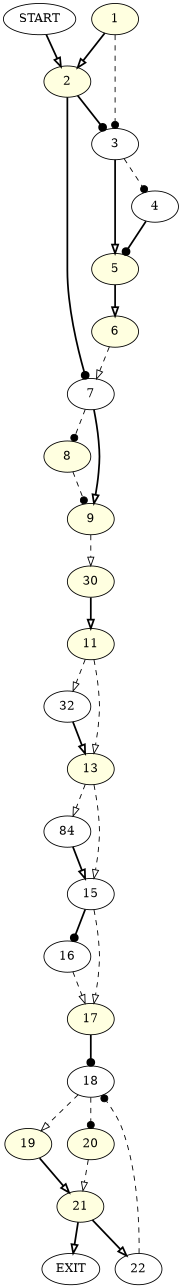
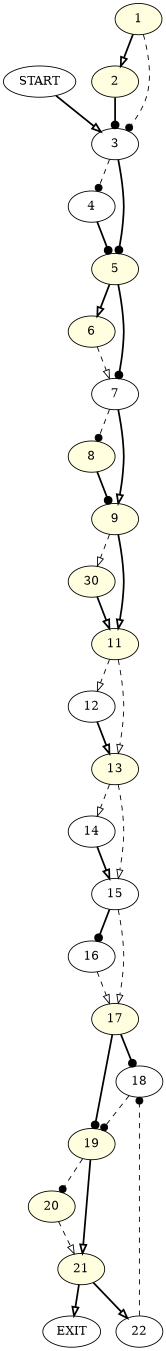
(52, 47) -> (75, 111)
(115, 202) -> (124, 203)
(67, 235) -> (124, 328)
(78, 484) -> (102, 484)
none -> (124, 577)
(67, 707) -> (92, 707)
(67, 832) -> (92, 832)
none -> (104, 1078)
(91, 1109) -> (74, 1172)
(63, 1110) -> (118, 1110)
